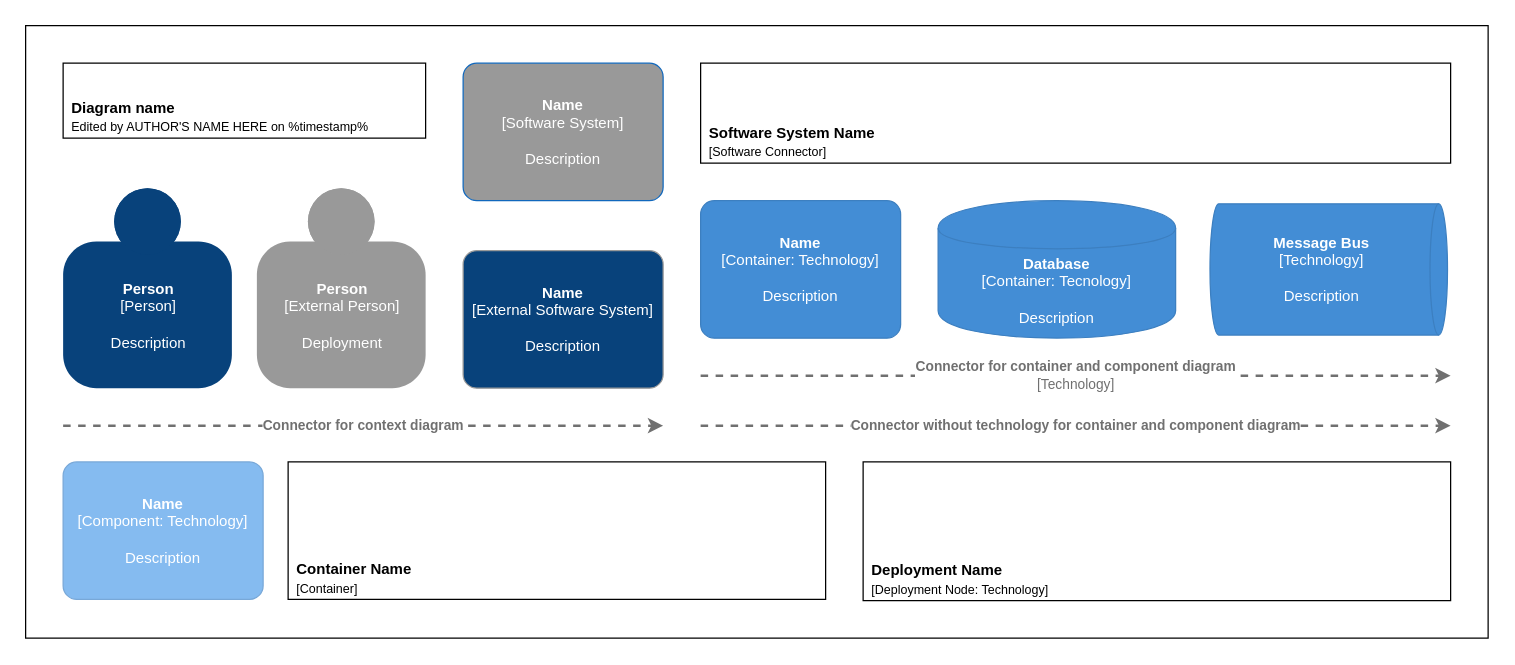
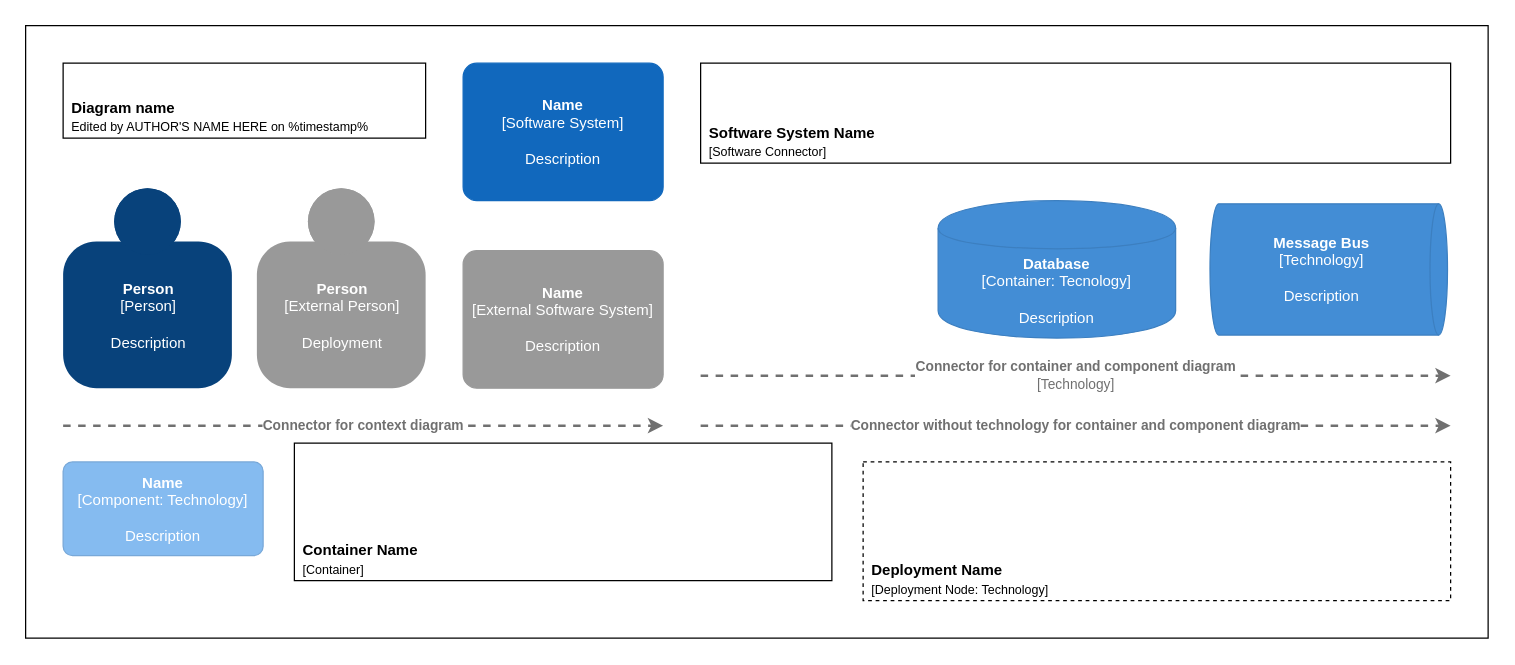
(563, 132) -> (563, 132)
(801, 269) -> none
(563, 319) -> (563, 319)
(163, 531) -> (163, 509)
(557, 531) -> (563, 512)
(1157, 531) -> (1157, 531)
